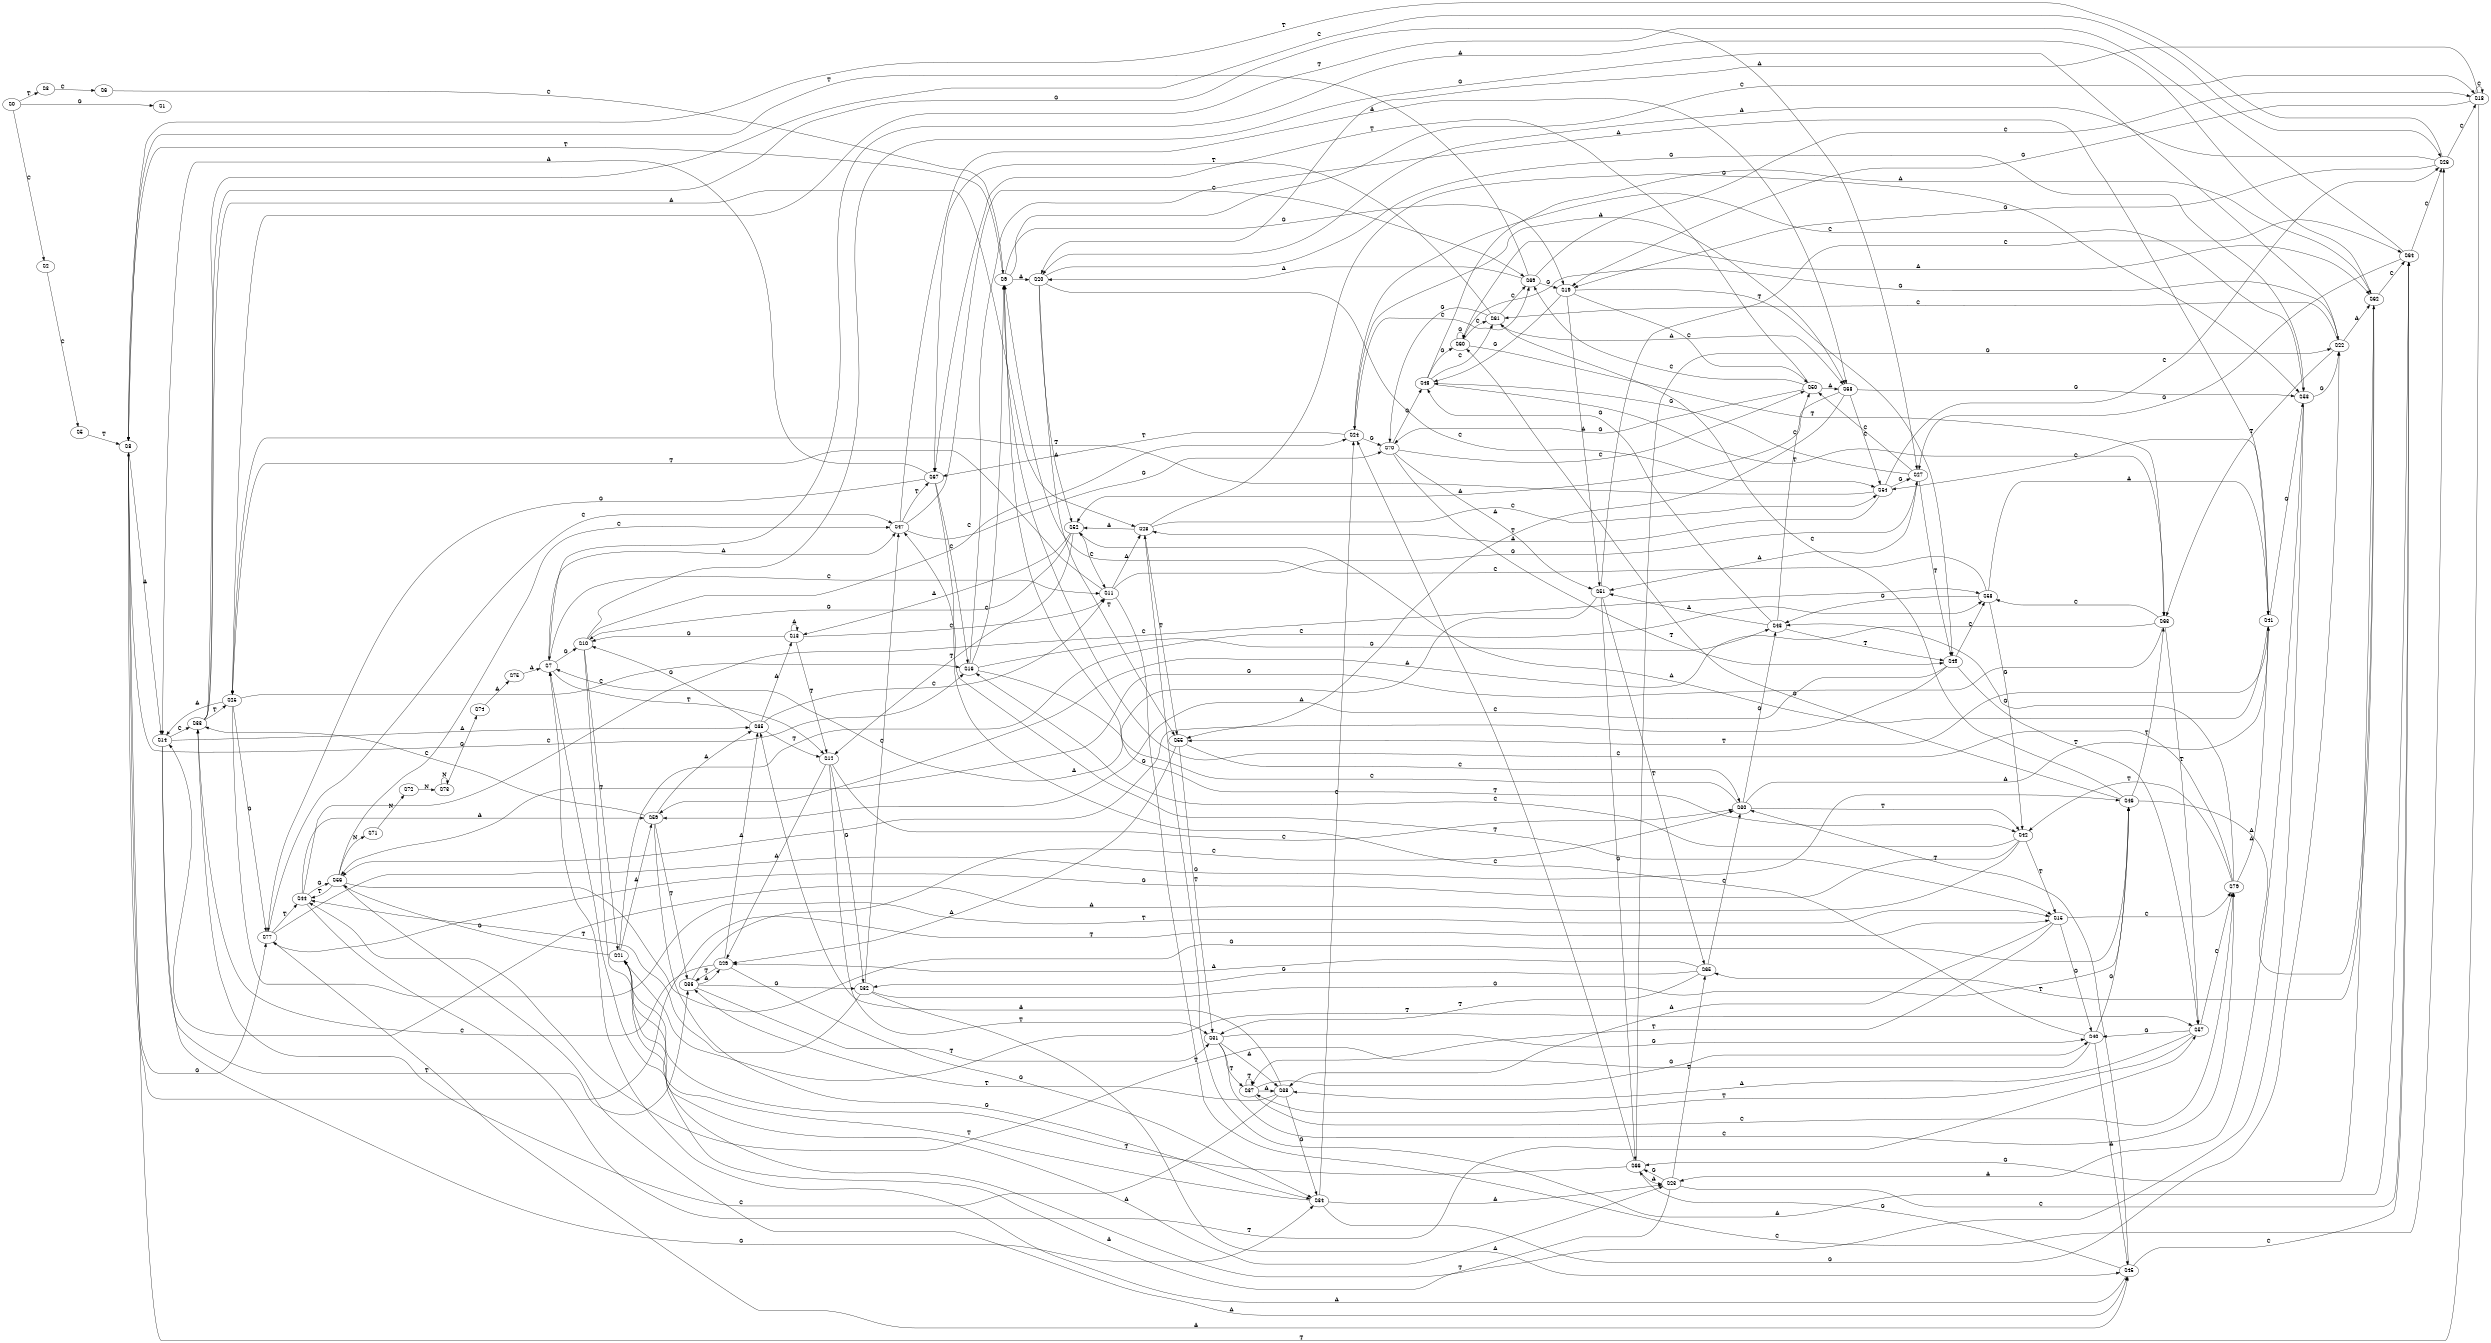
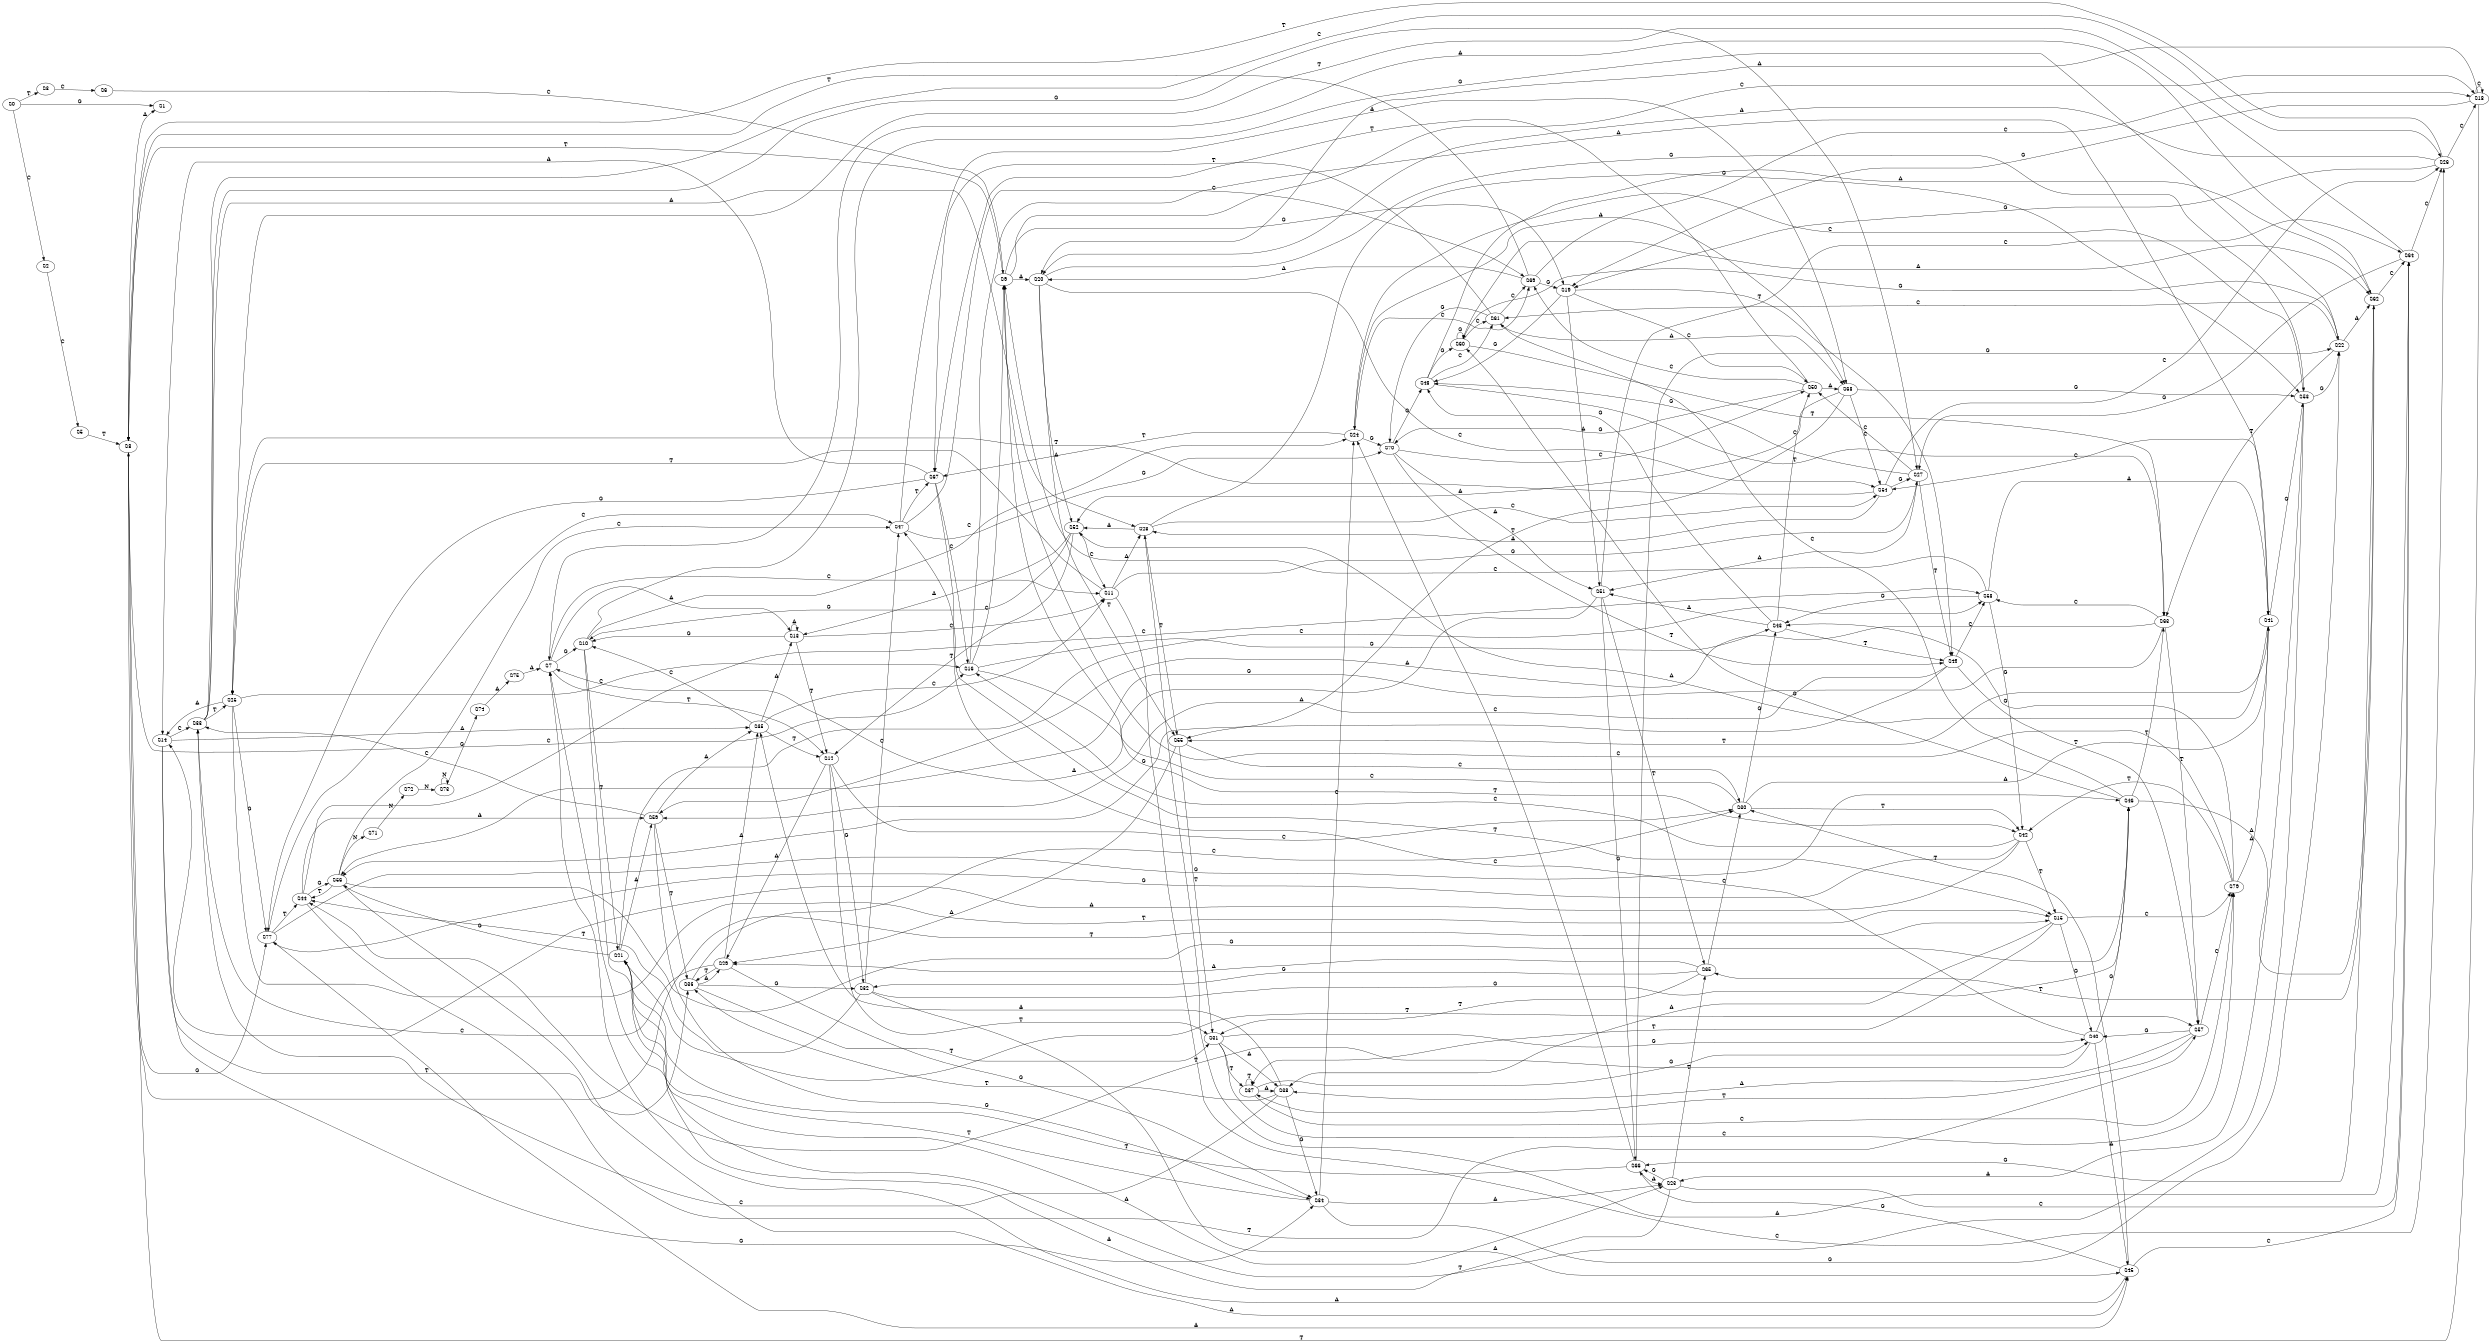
(683, 552) -> (655, 595)
(145, 592) -> (130, 274)
(671, 673) -> (671, 673)
